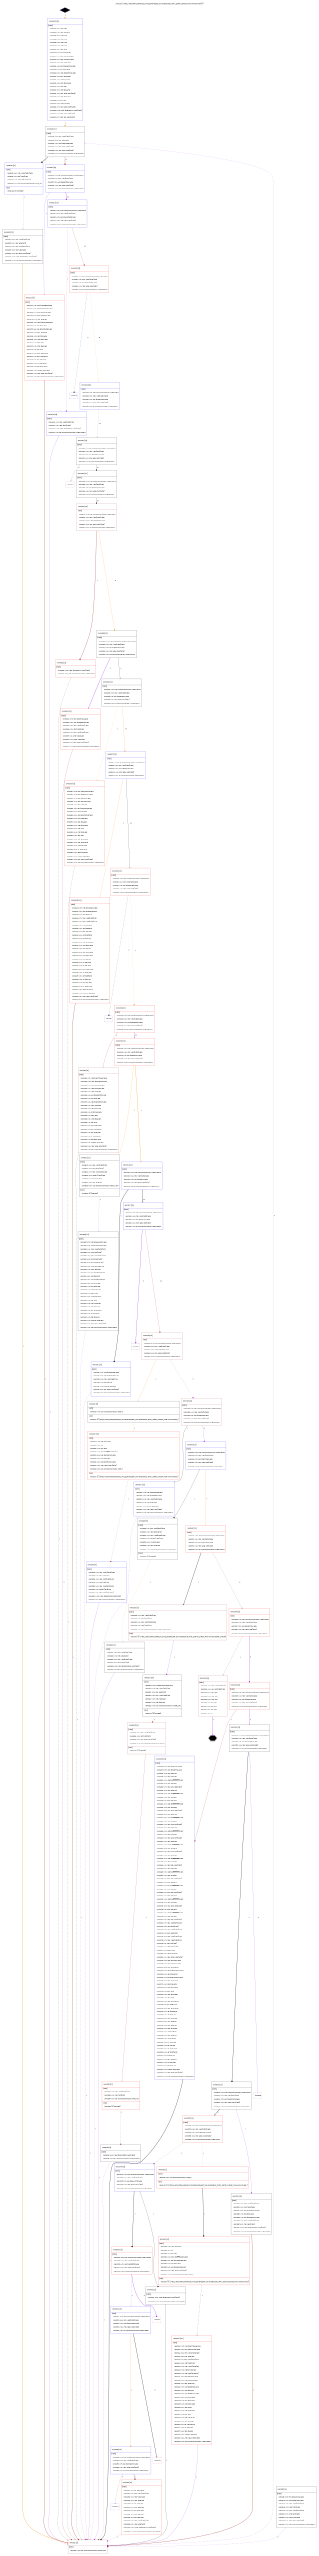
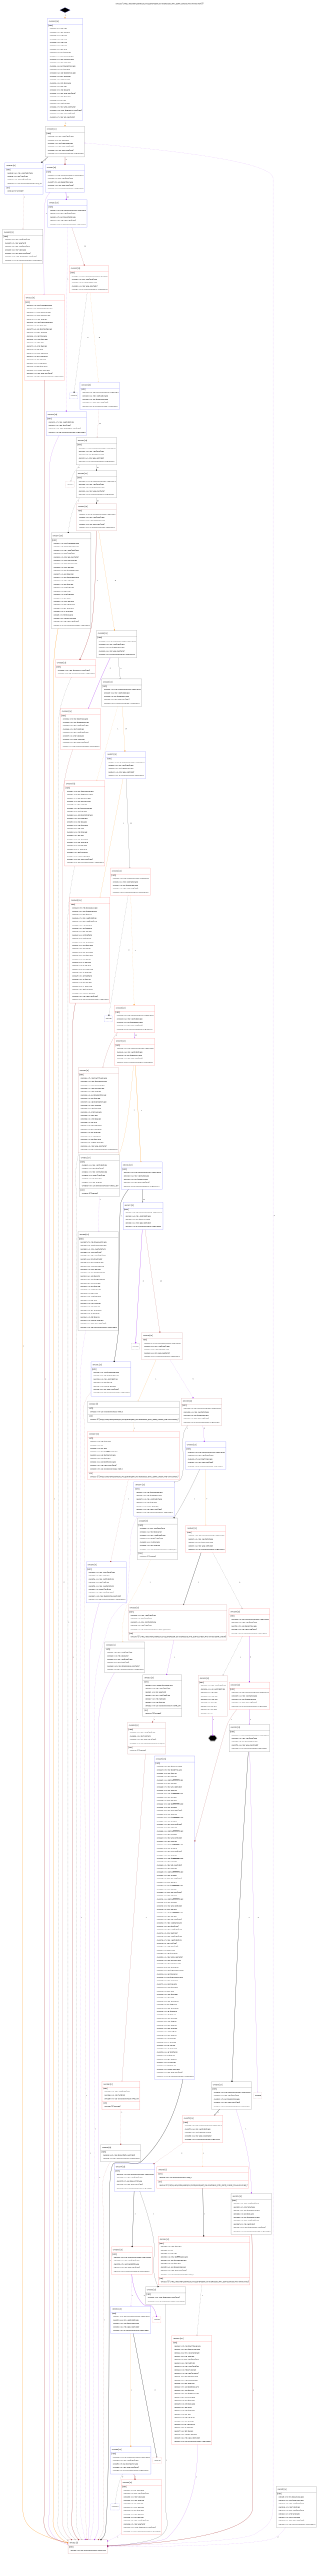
none -> (71, 581)
